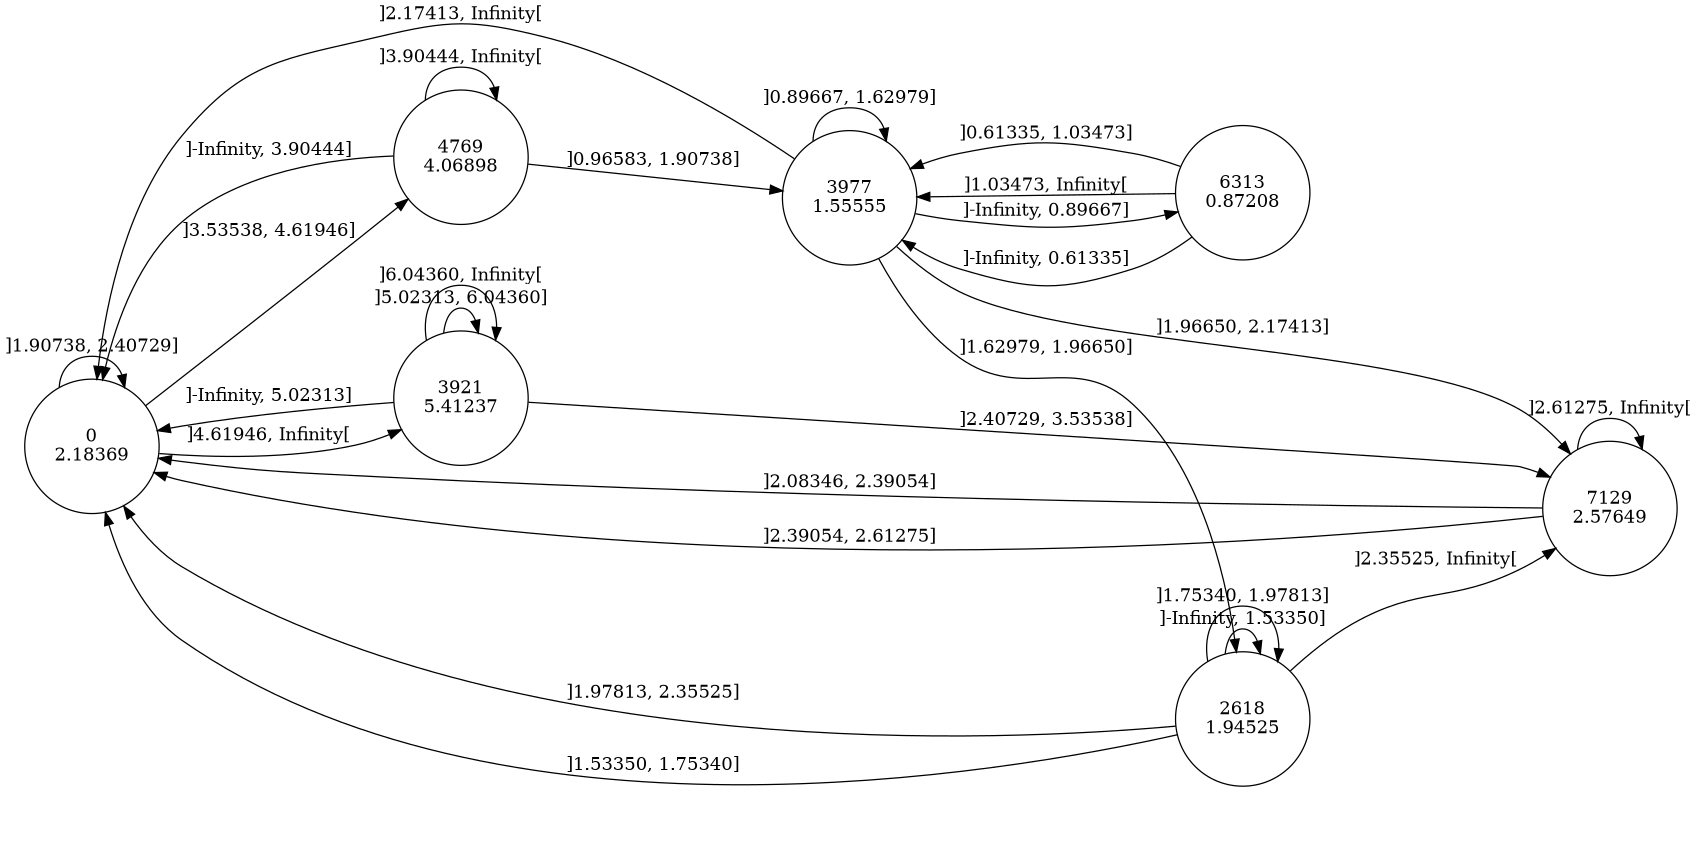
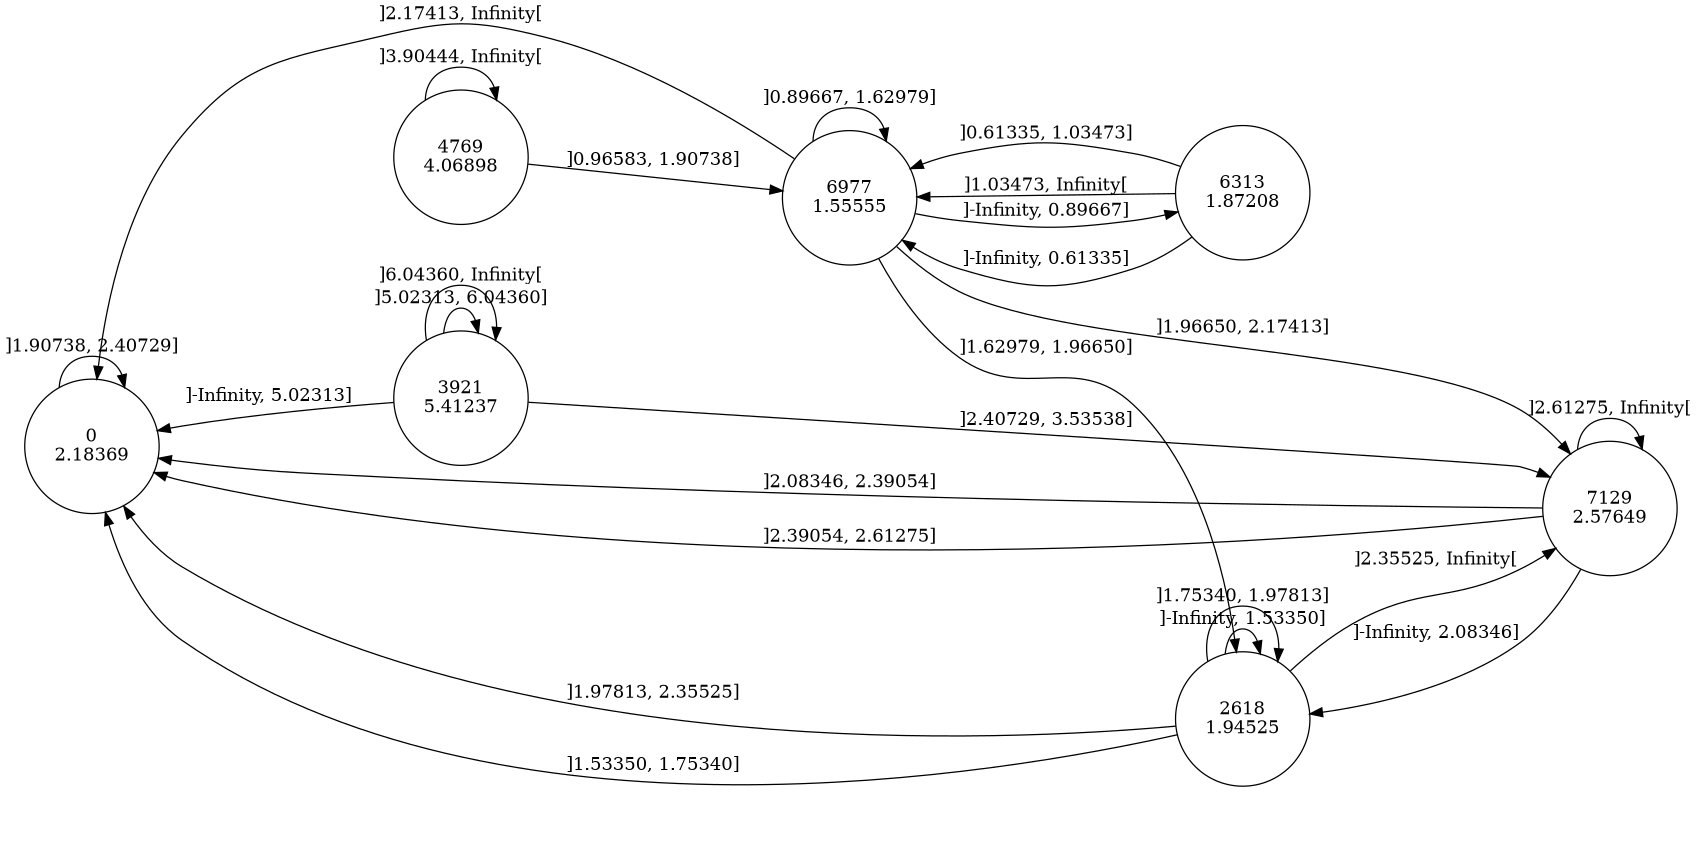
(1243, 193) -> (1243, 193)
(850, 198) -> (850, 198)
(206, 204) -> none
(272, 307) -> none
(276, 455) -> none
none -> (1470, 671)
